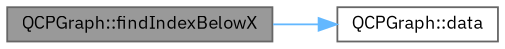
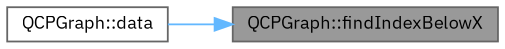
(296, 24) -> (191, 24)
